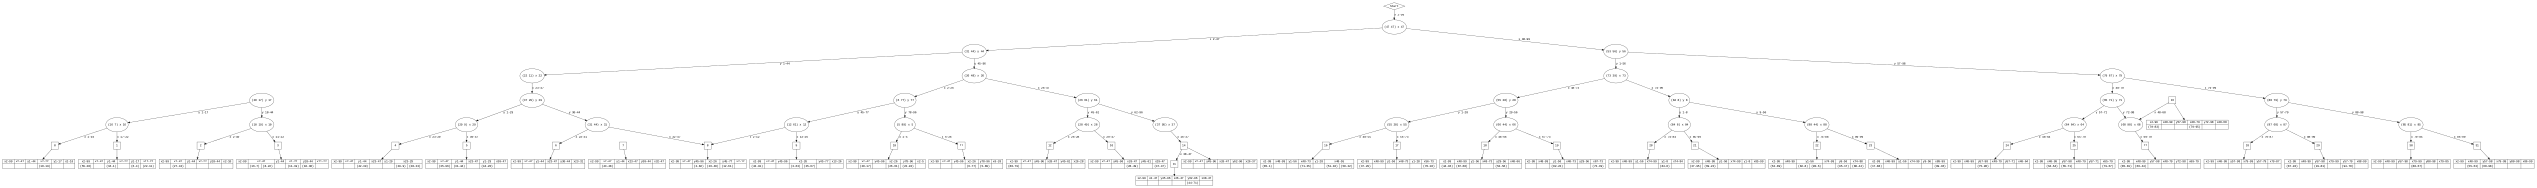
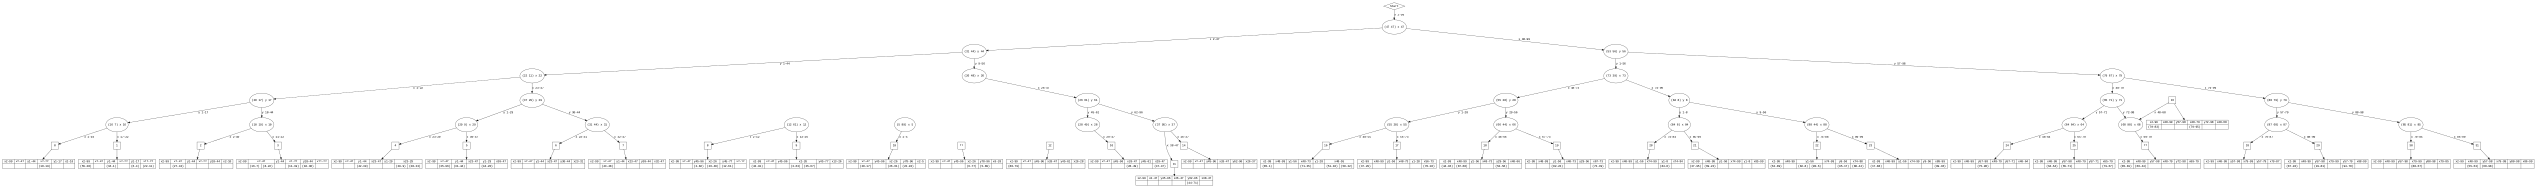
(980, 64) -> (980, 64)
none -> (398, 88)
(905, 100) -> none
(655, 136) -> (611, 136)
(935, 136) -> none
(1067, 136) -> none
(1180, 154) -> (1166, 146)
